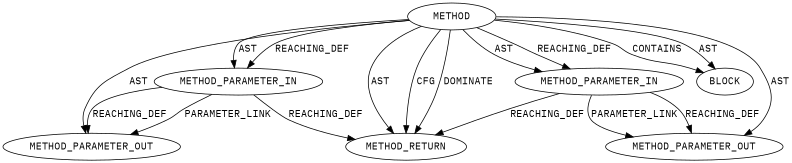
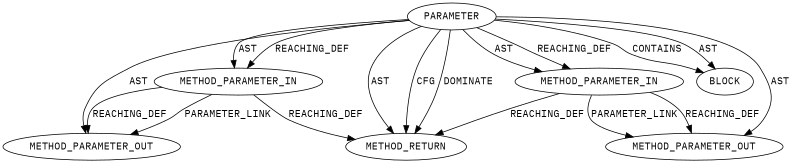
(452, 16) -> (452, 16)
